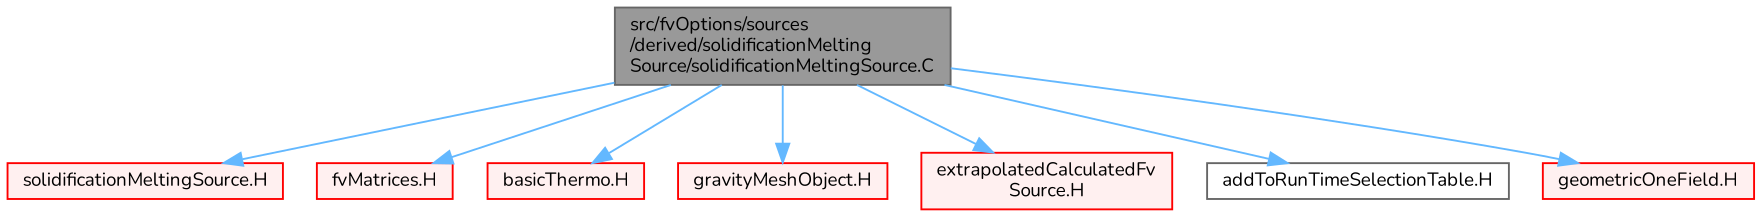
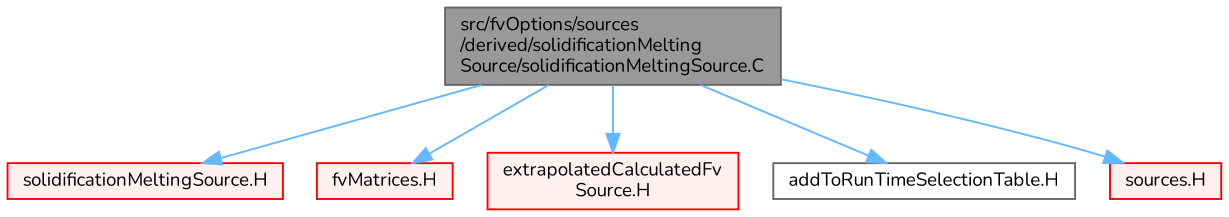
(566, 181) -> none
(783, 181) -> none
(1648, 181) -> (1166, 181)
